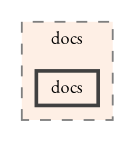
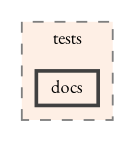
(67, 39) -> (67, 39)
